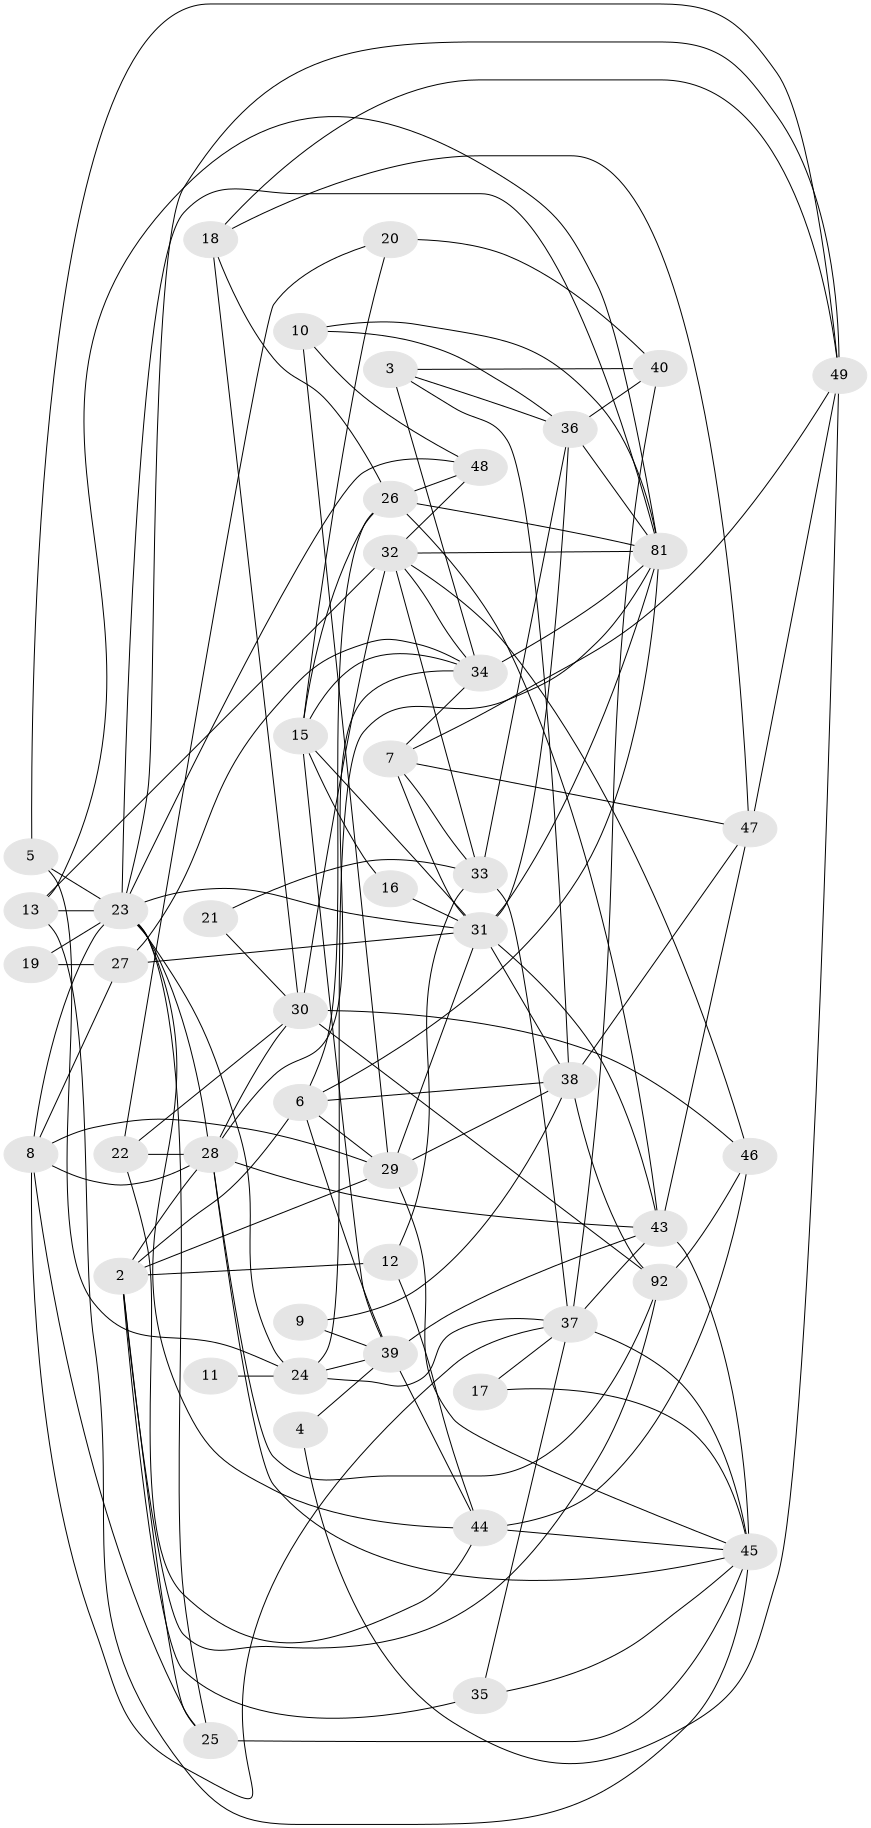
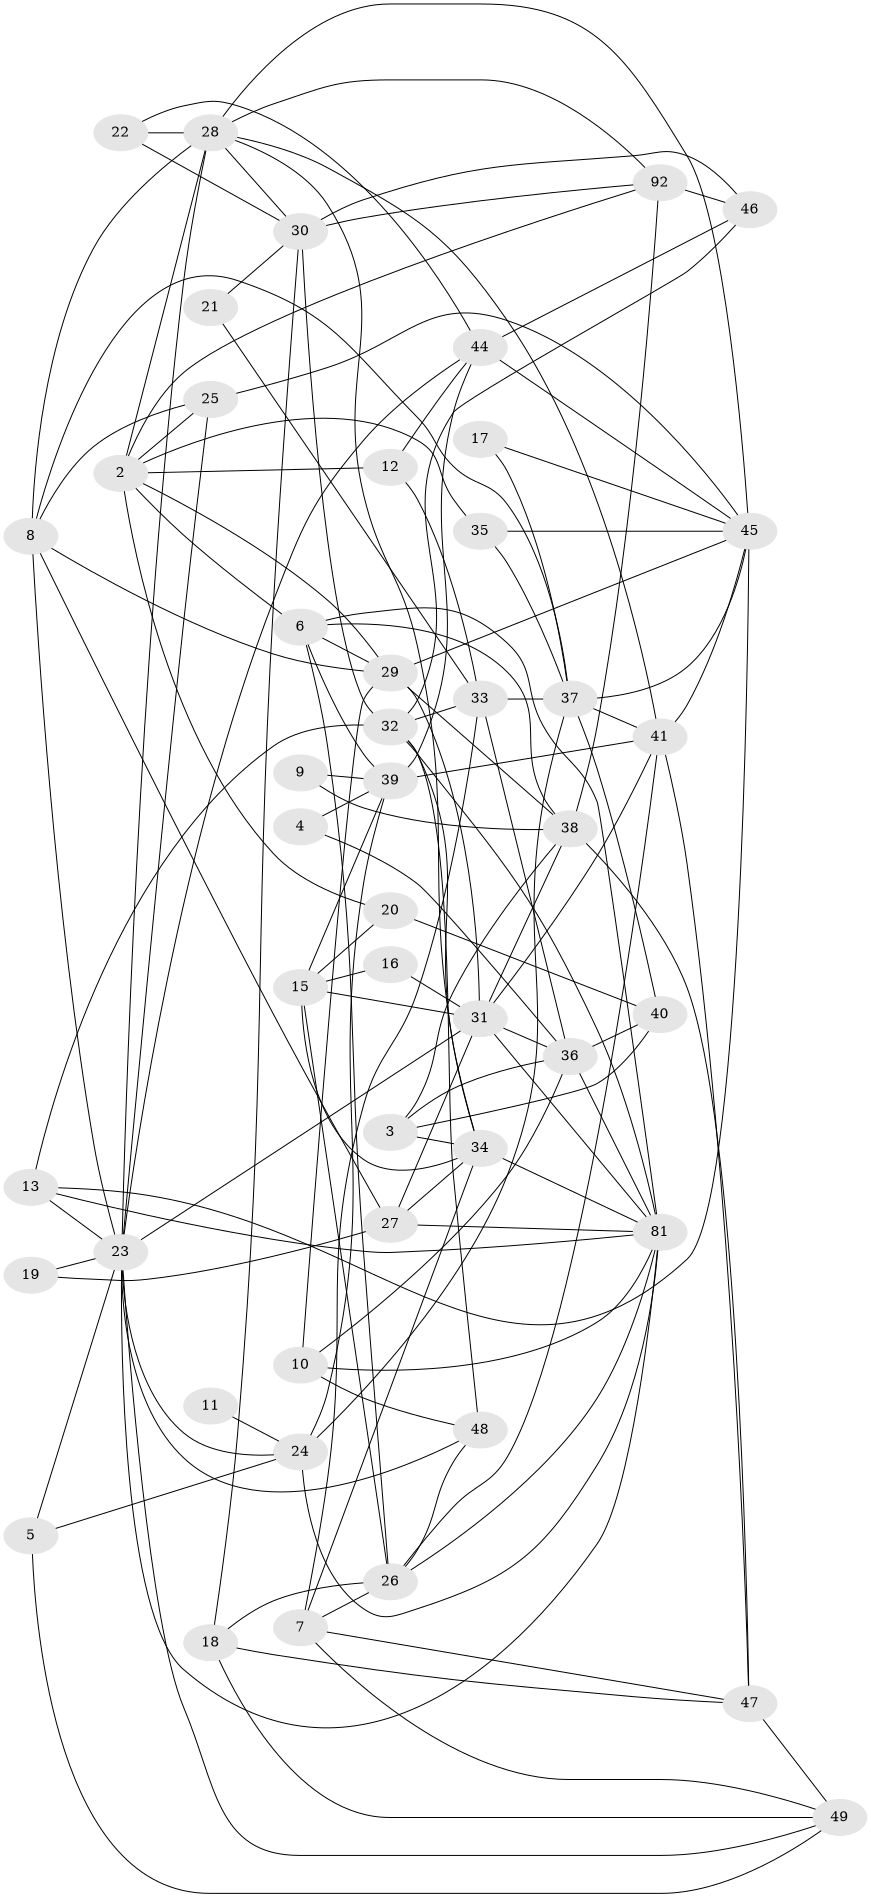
(205, 665) -> (195, 732)
(427, 848) -> (346, 1605)
none -> (525, 1228)
(660, 1228) -> (660, 737)
(802, 1361) -> (454, 922)
